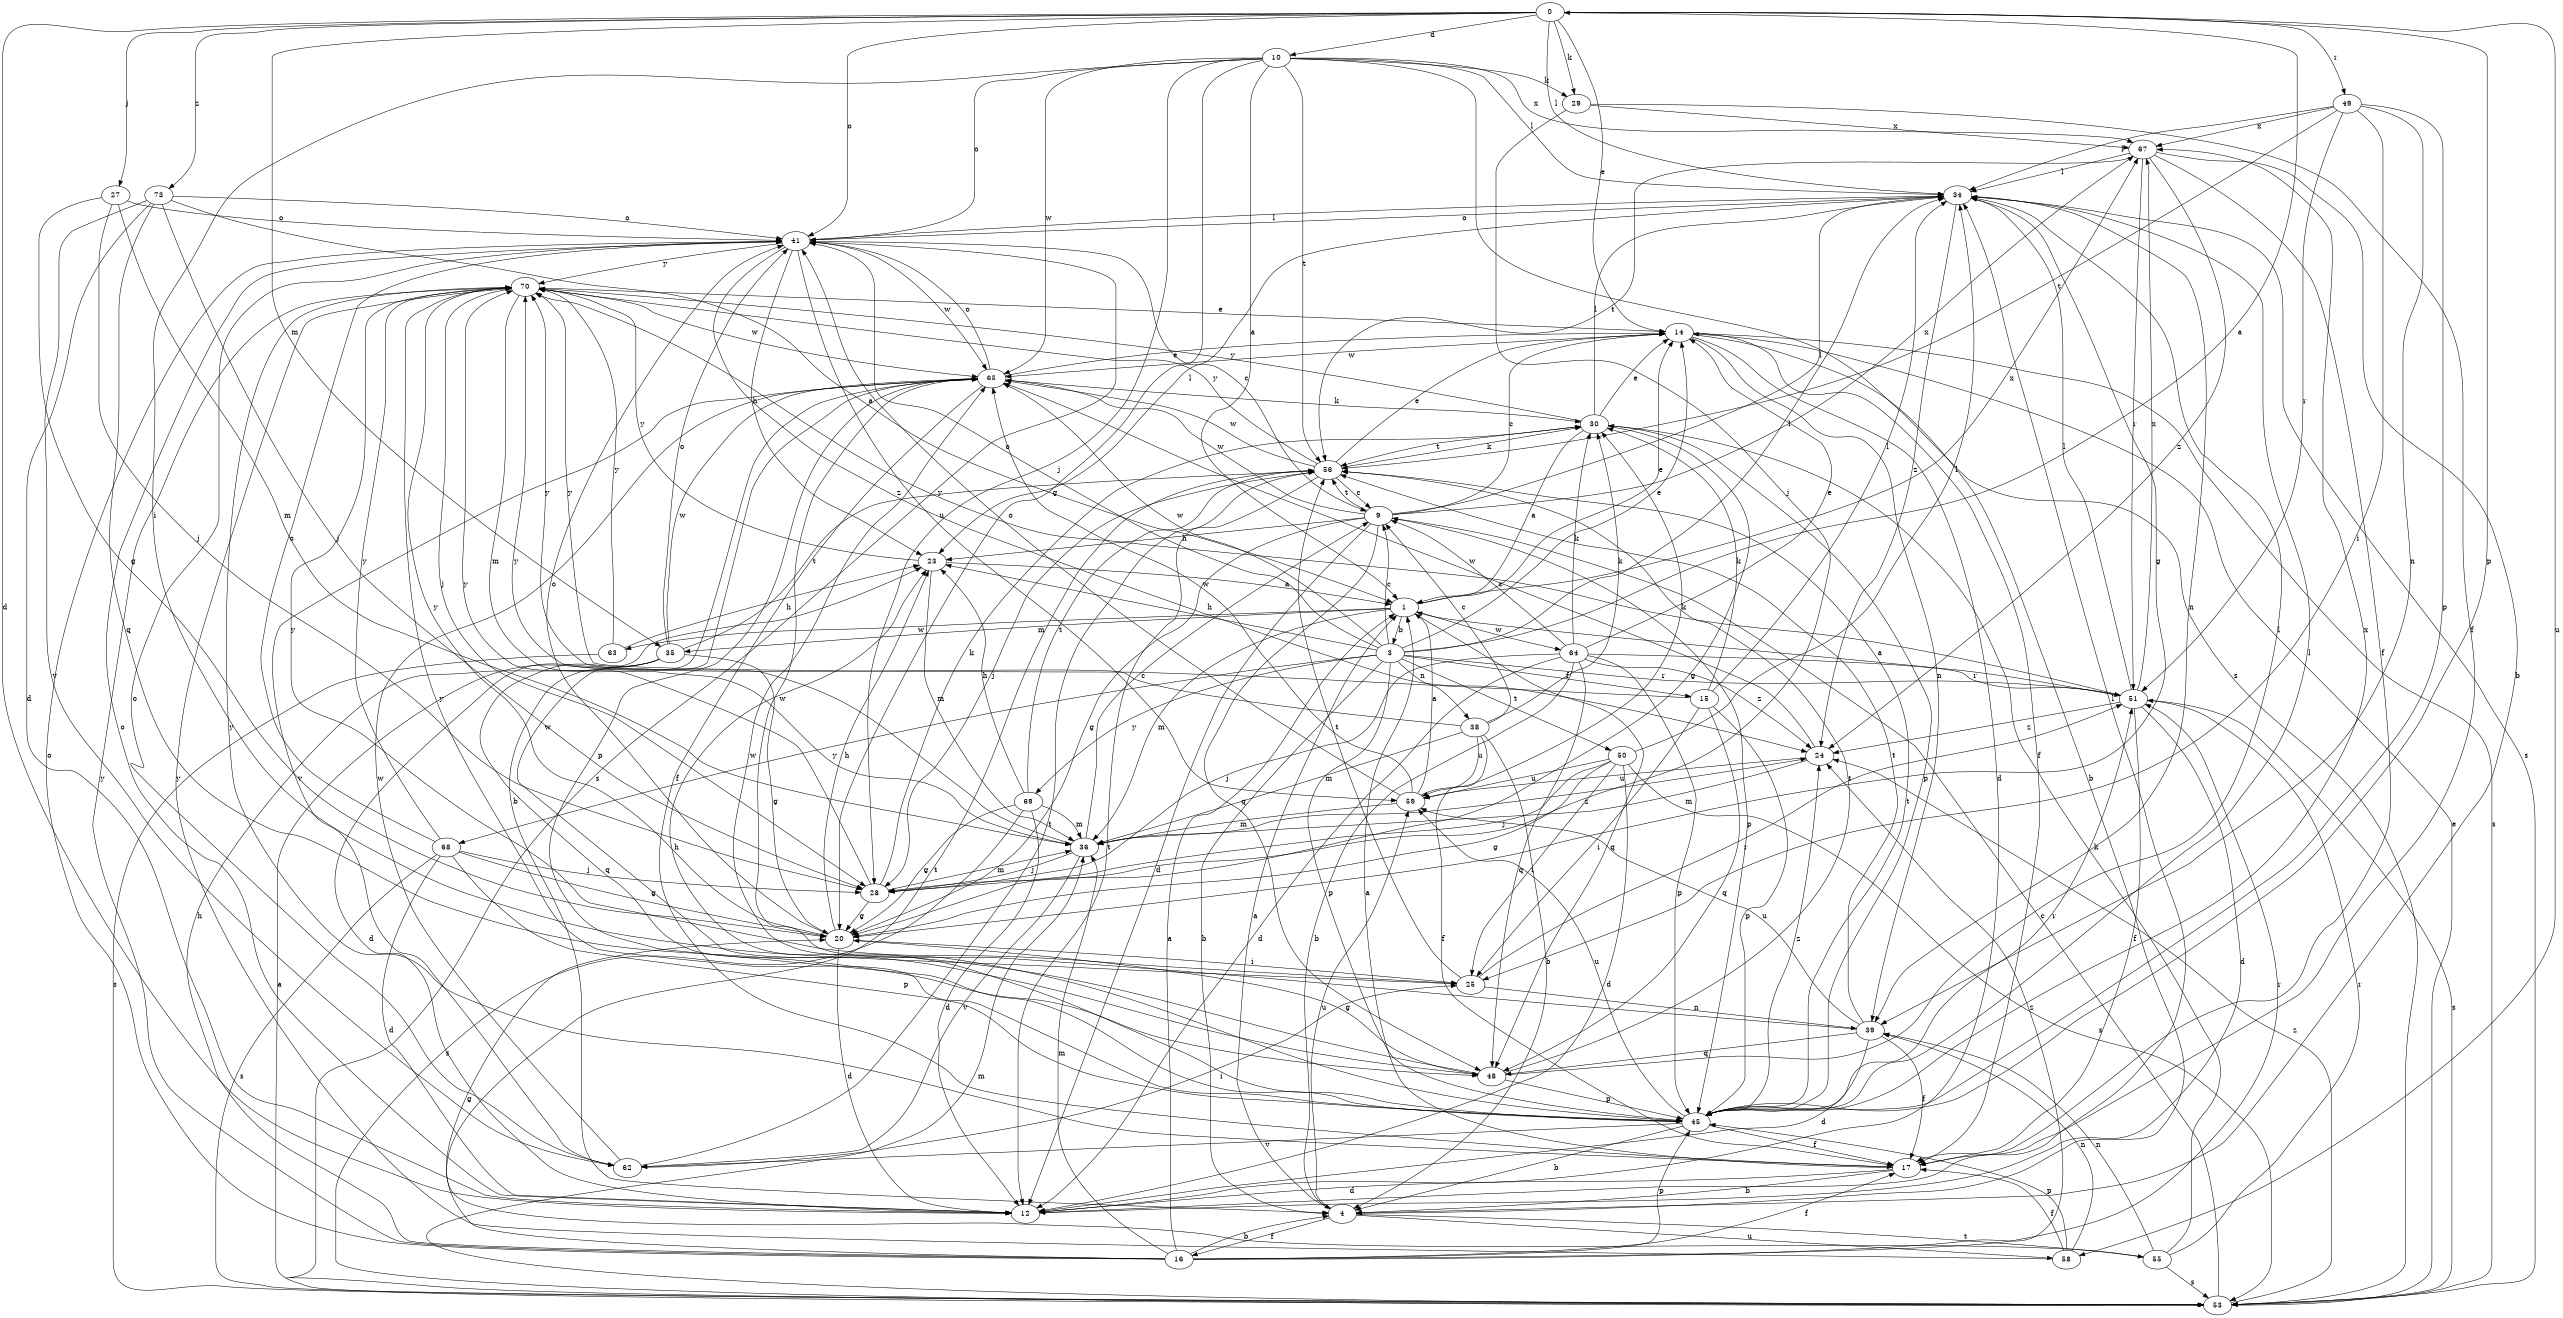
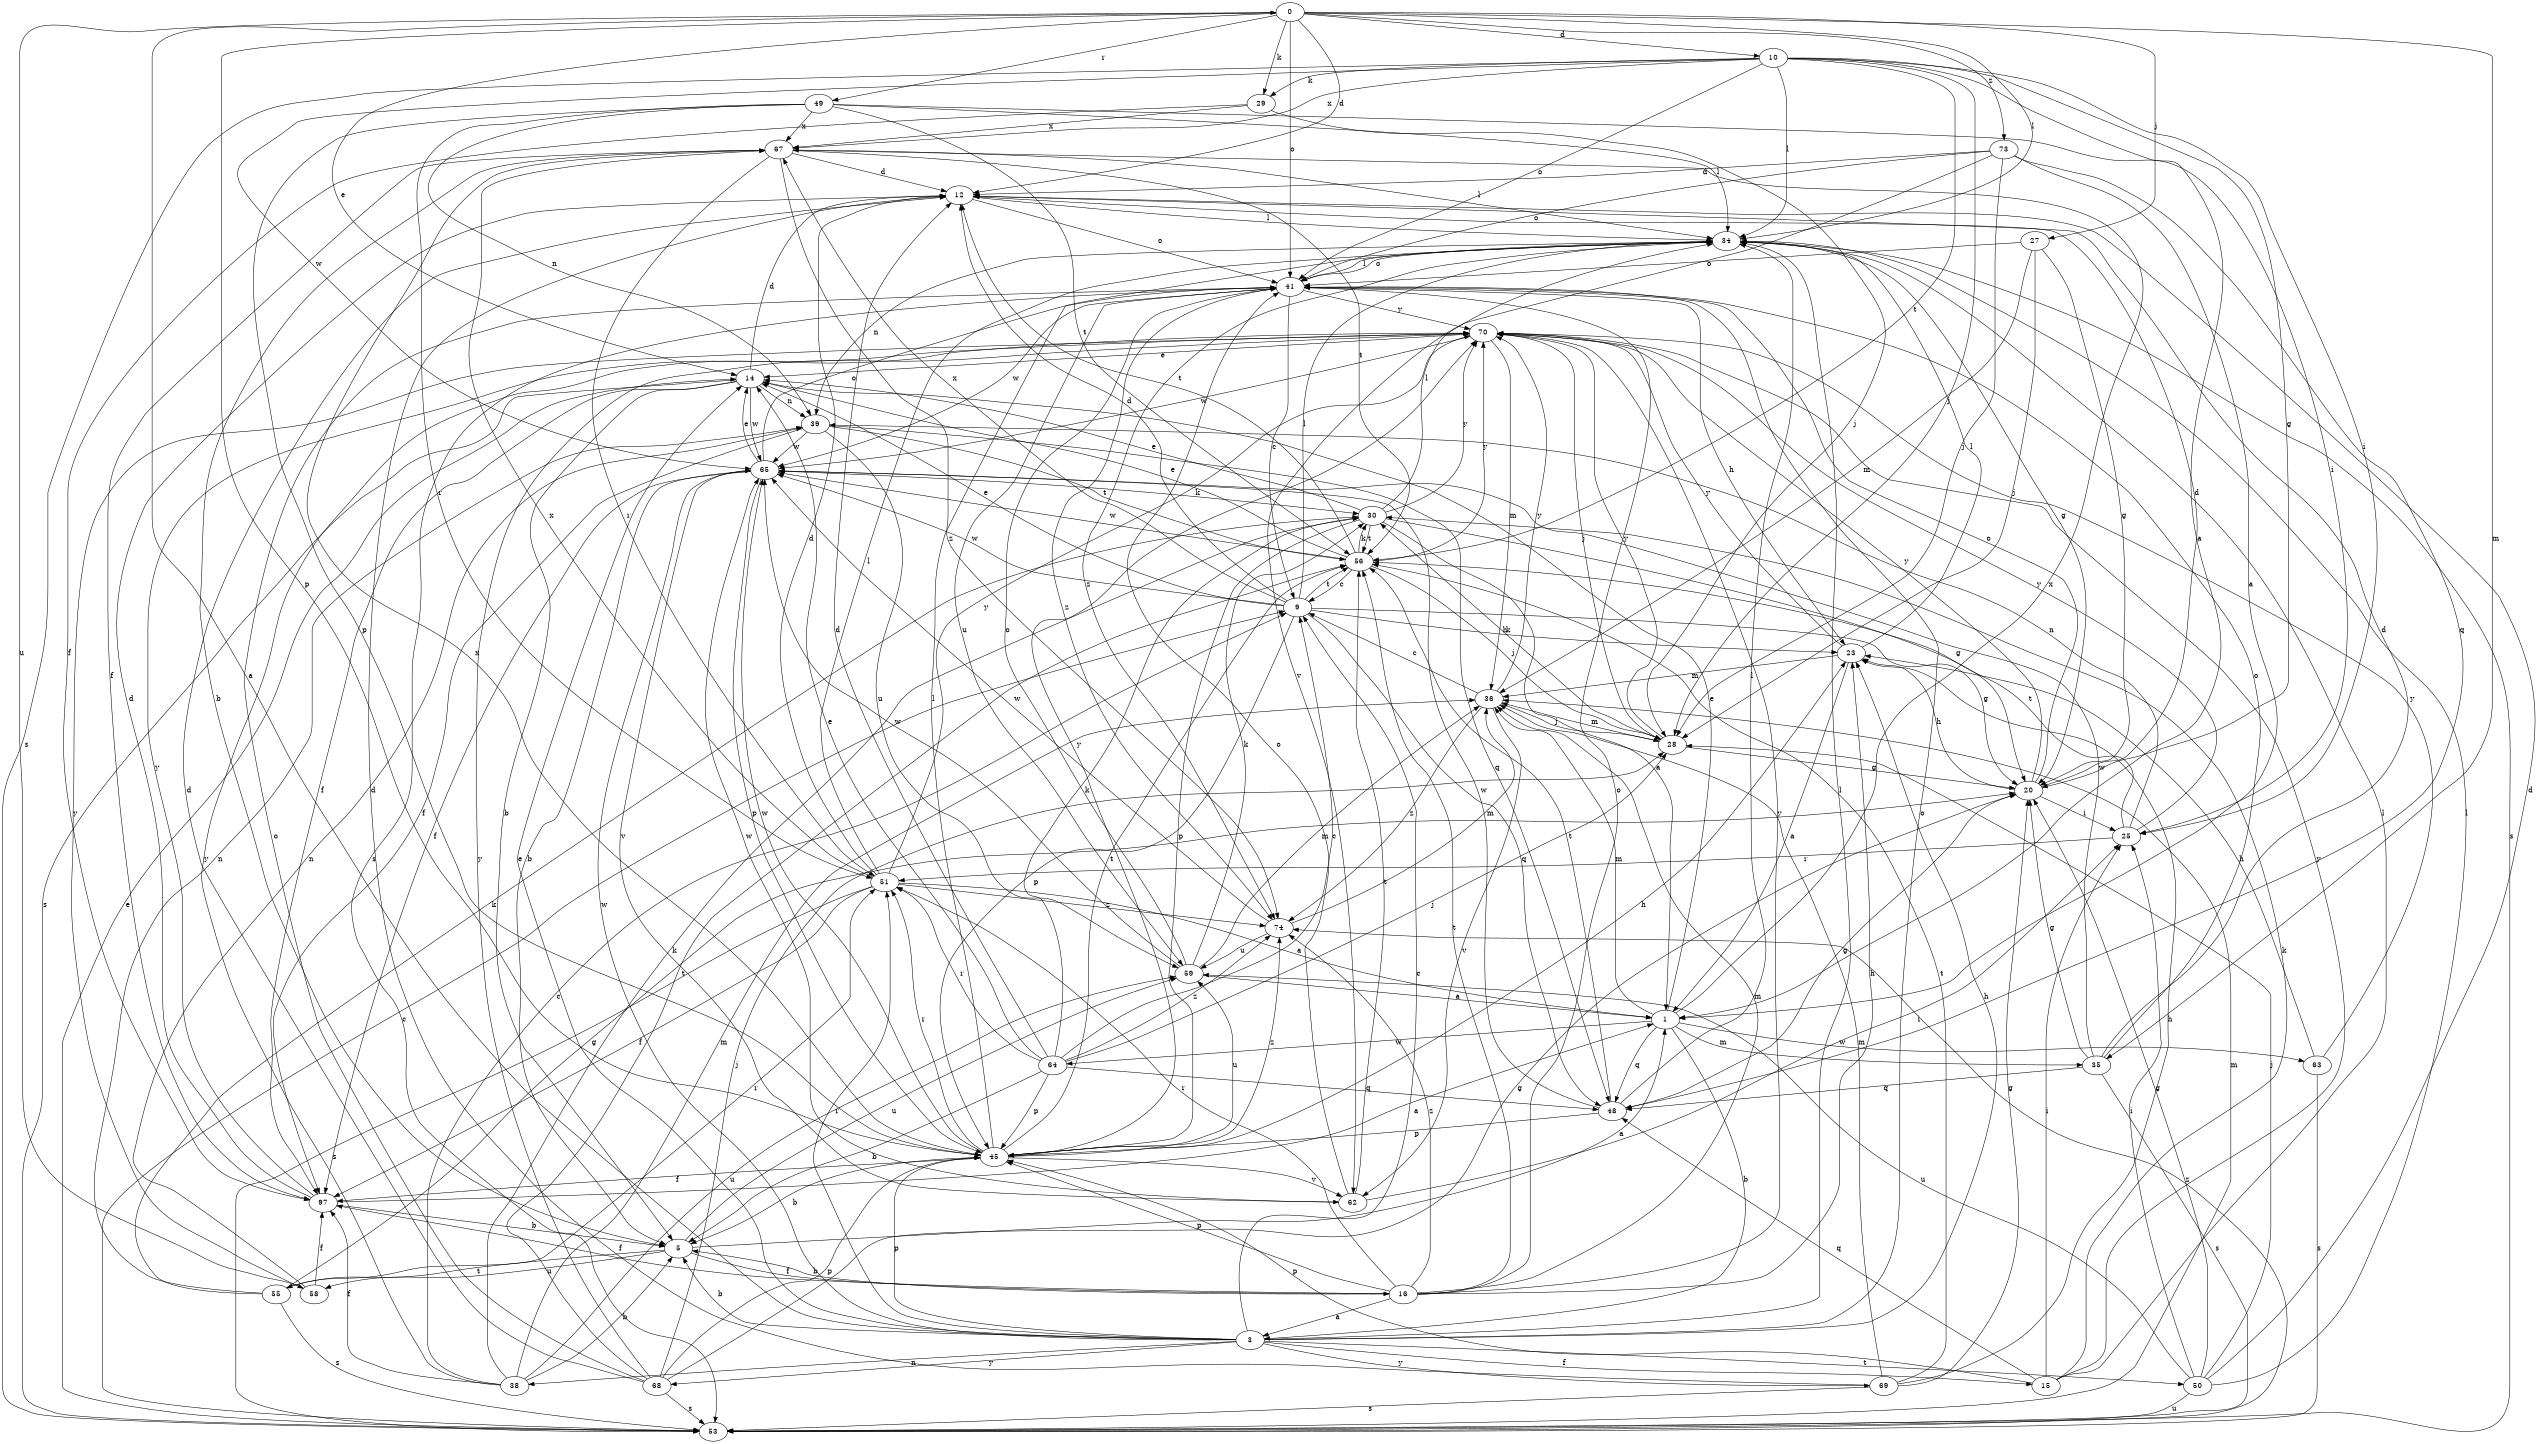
(1385, 240) -> (1952, 409)
(1511, 424) -> (986, 493)
(952, 493) -> (768, 873)
(1820, 756) -> (1279, 928)
(1171, 889) -> (1329, 1317)
(280, 985) -> (2218, 1249)
(2101, 1031) -> (2175, 1409)
(1904, 1154) -> none
(1478, 1159) -> (867, 172)
(1907, 1168) -> (323, 1203)
(1342, 1214) -> (679, 1249)
